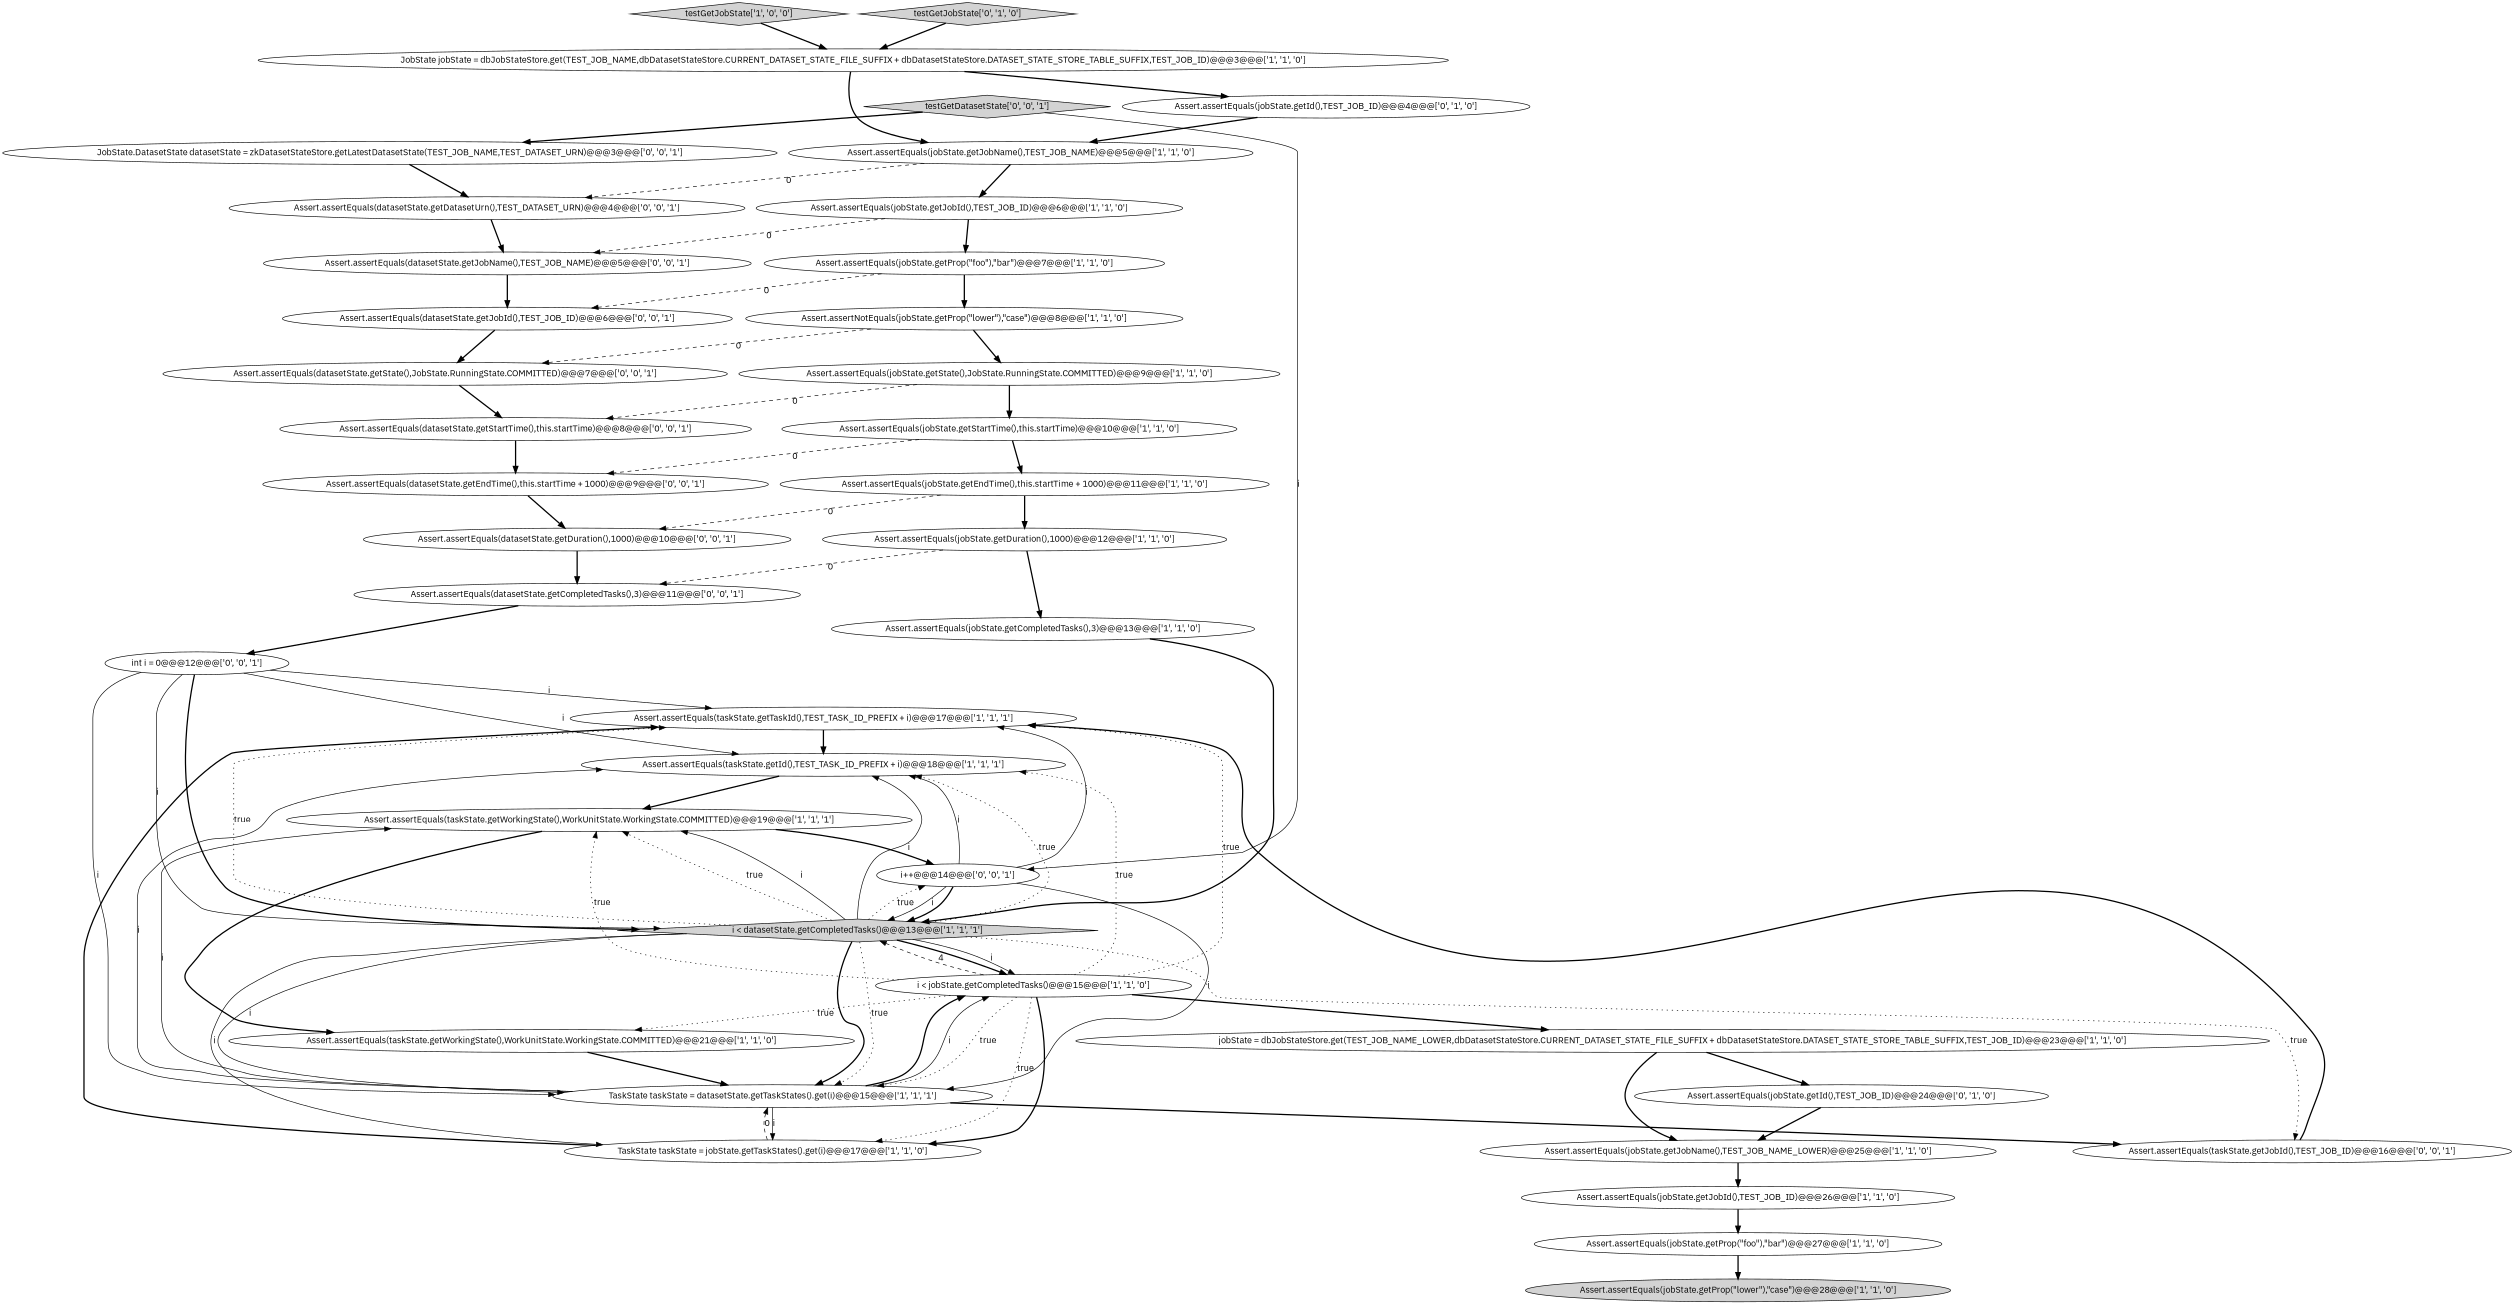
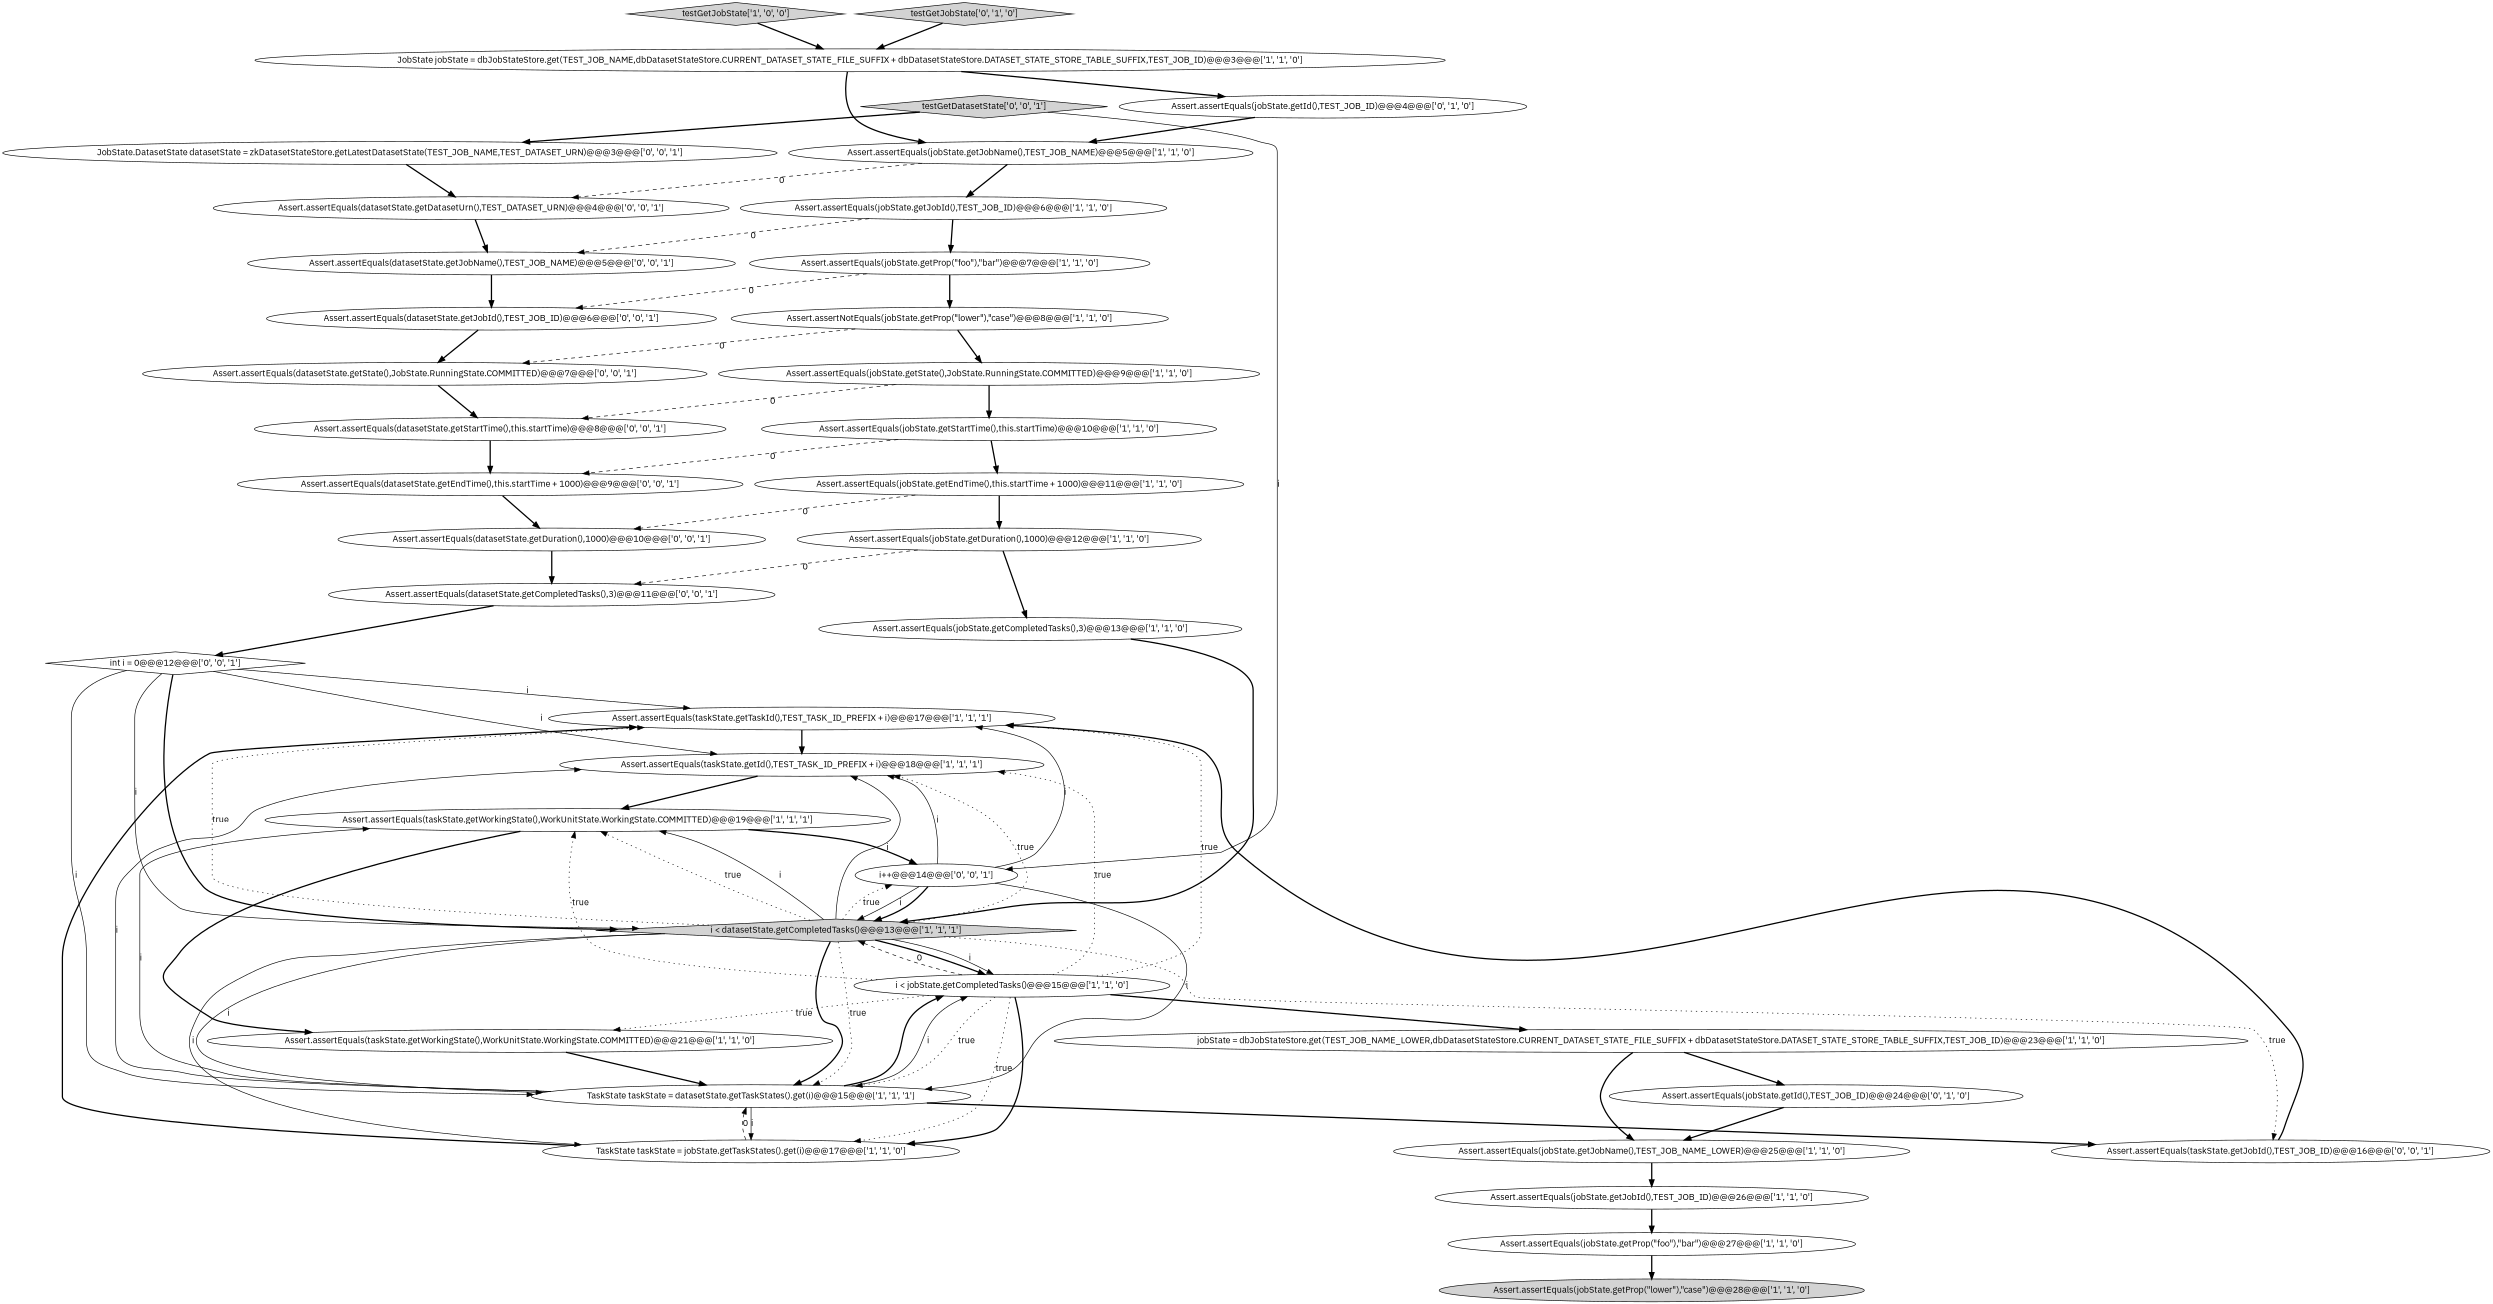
(197, 663) -> (175, 663)
(941, 958) -> (920, 958)
